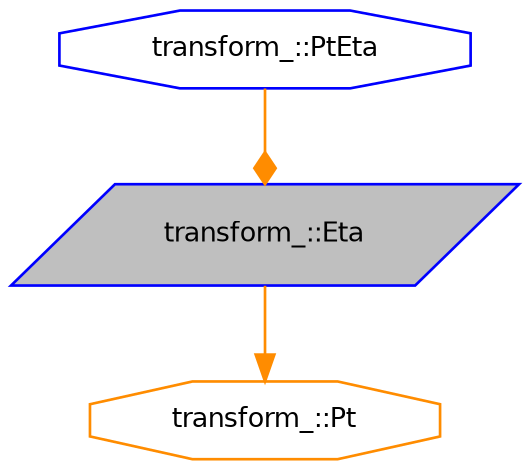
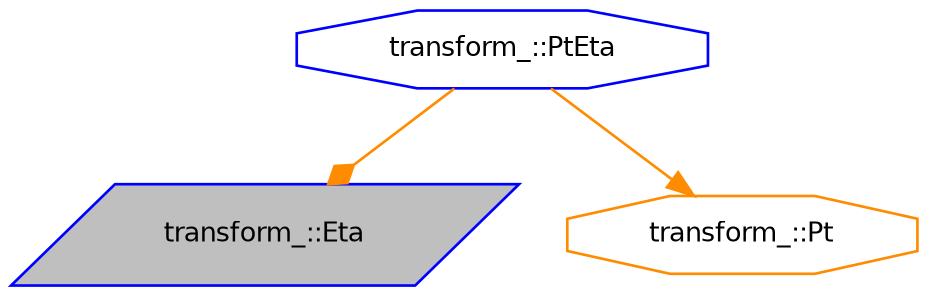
(265, 320) -> (611, 134)
